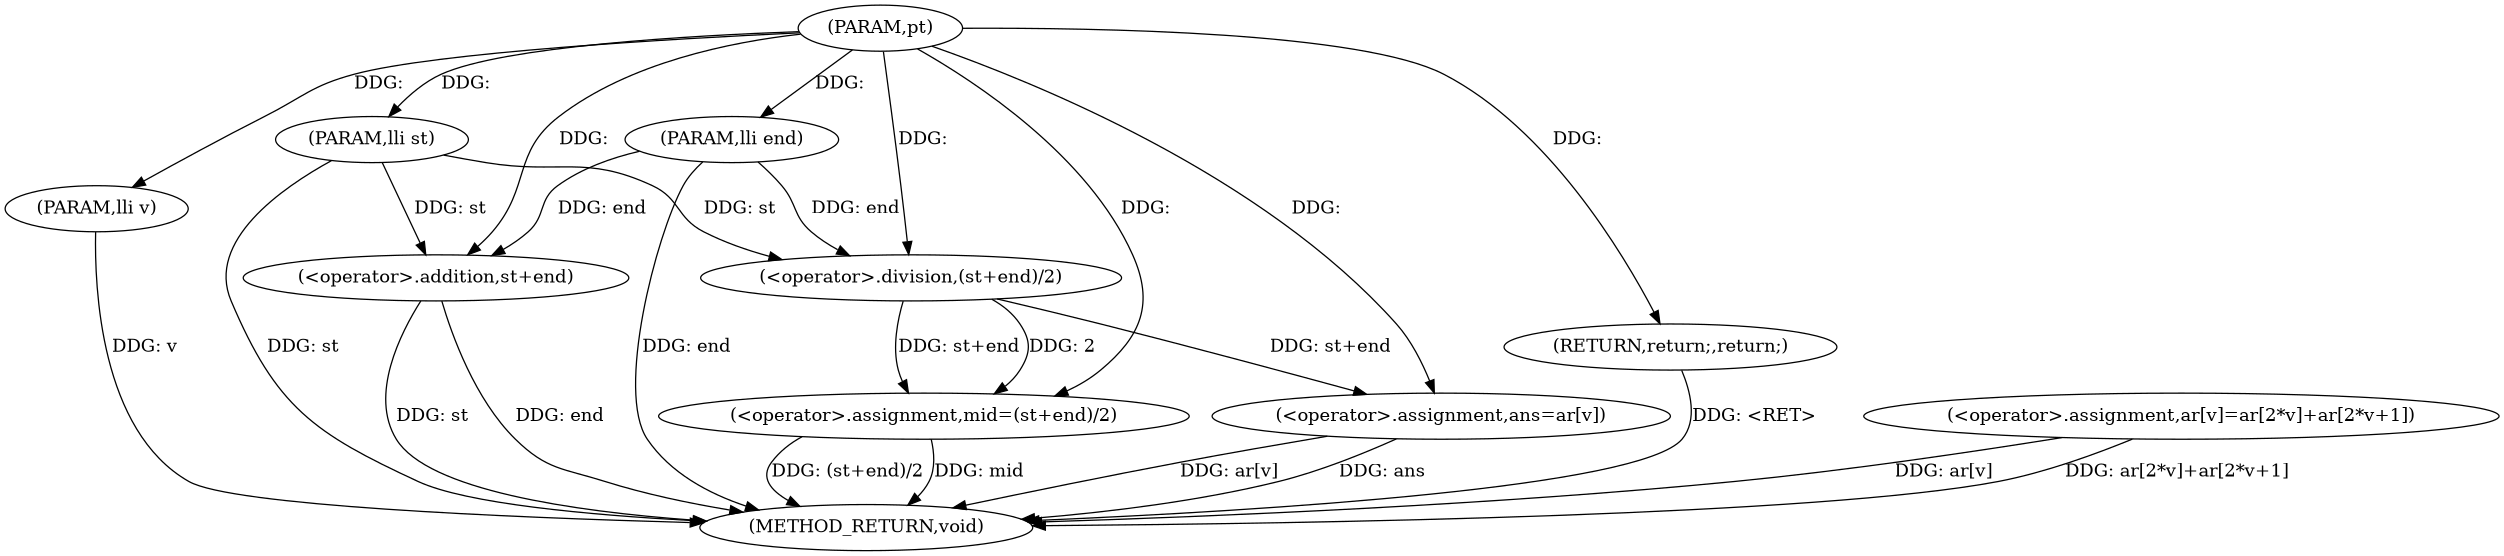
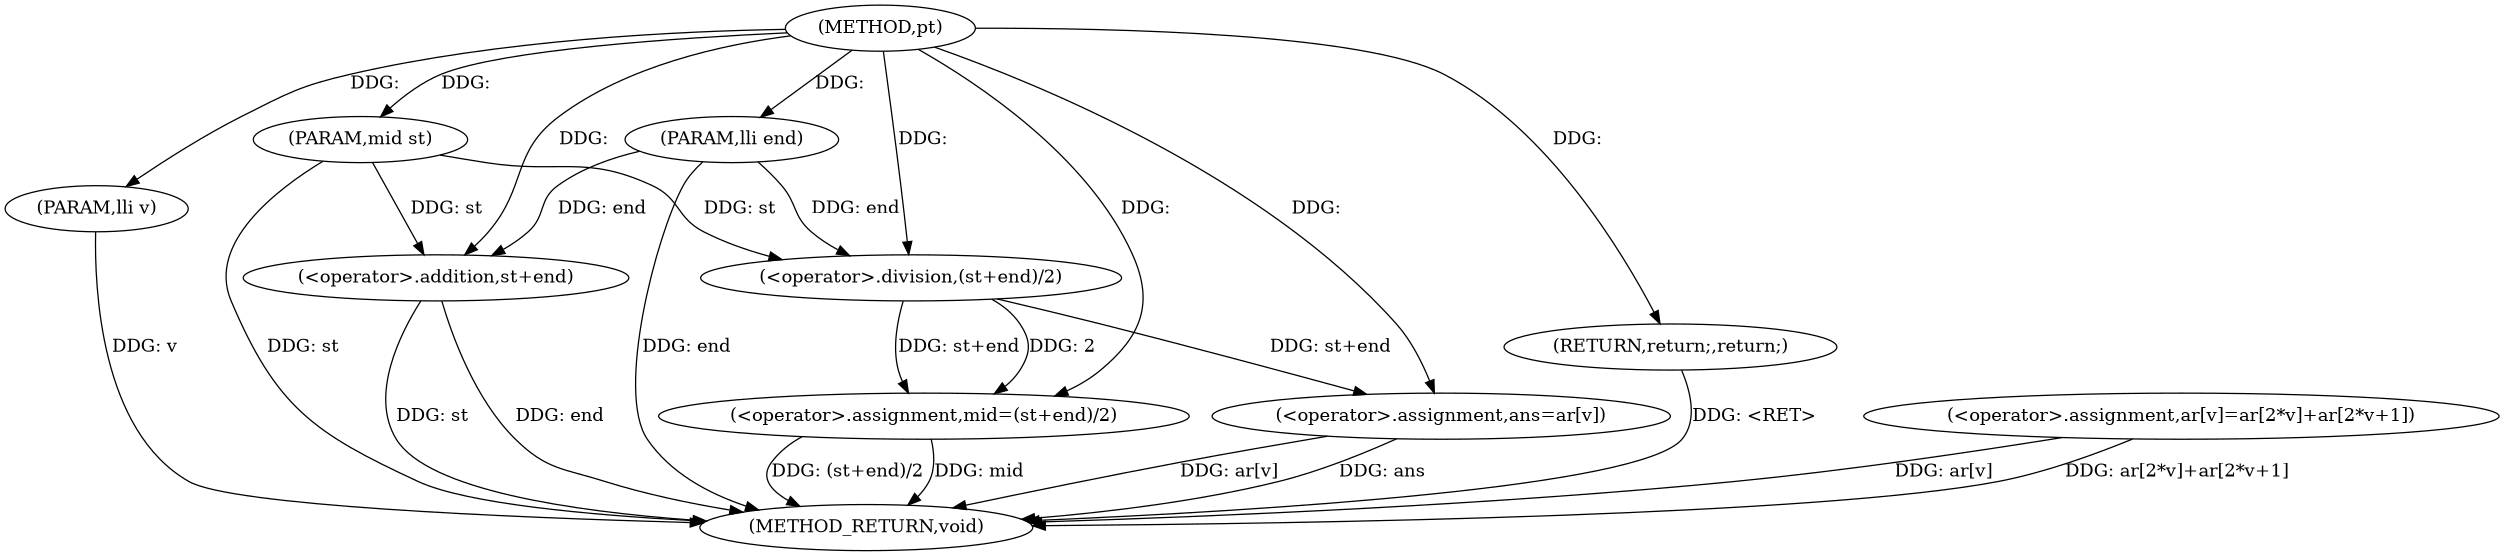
(880, 28) -> (880, 28)
(372, 140) -> (360, 140)
